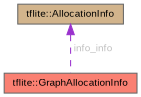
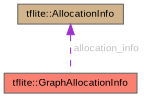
(92, 49) -> (105, 49)
